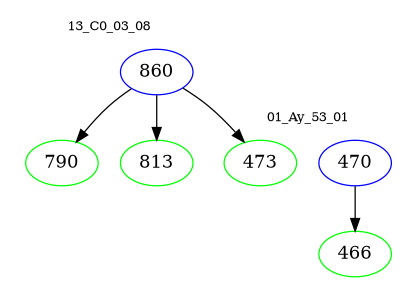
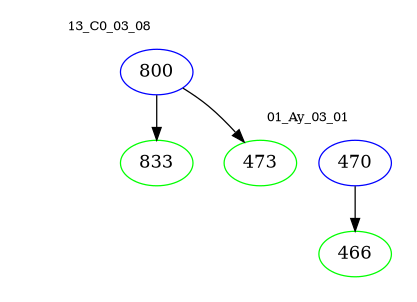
(157, 72) -> (157, 72)
(308, 118) -> (308, 118)
(62, 163) -> none
(157, 163) -> (157, 163)
